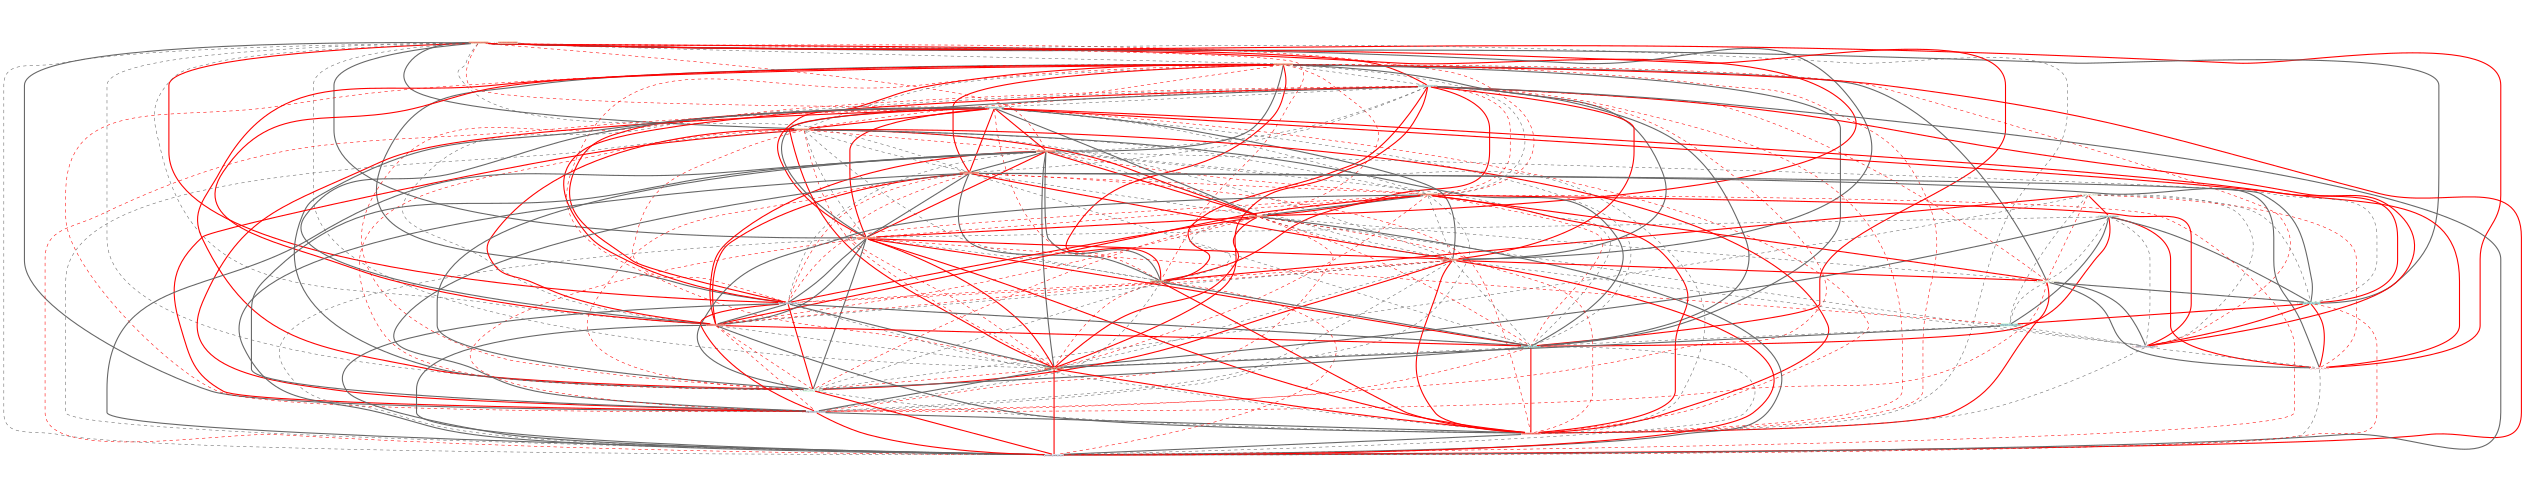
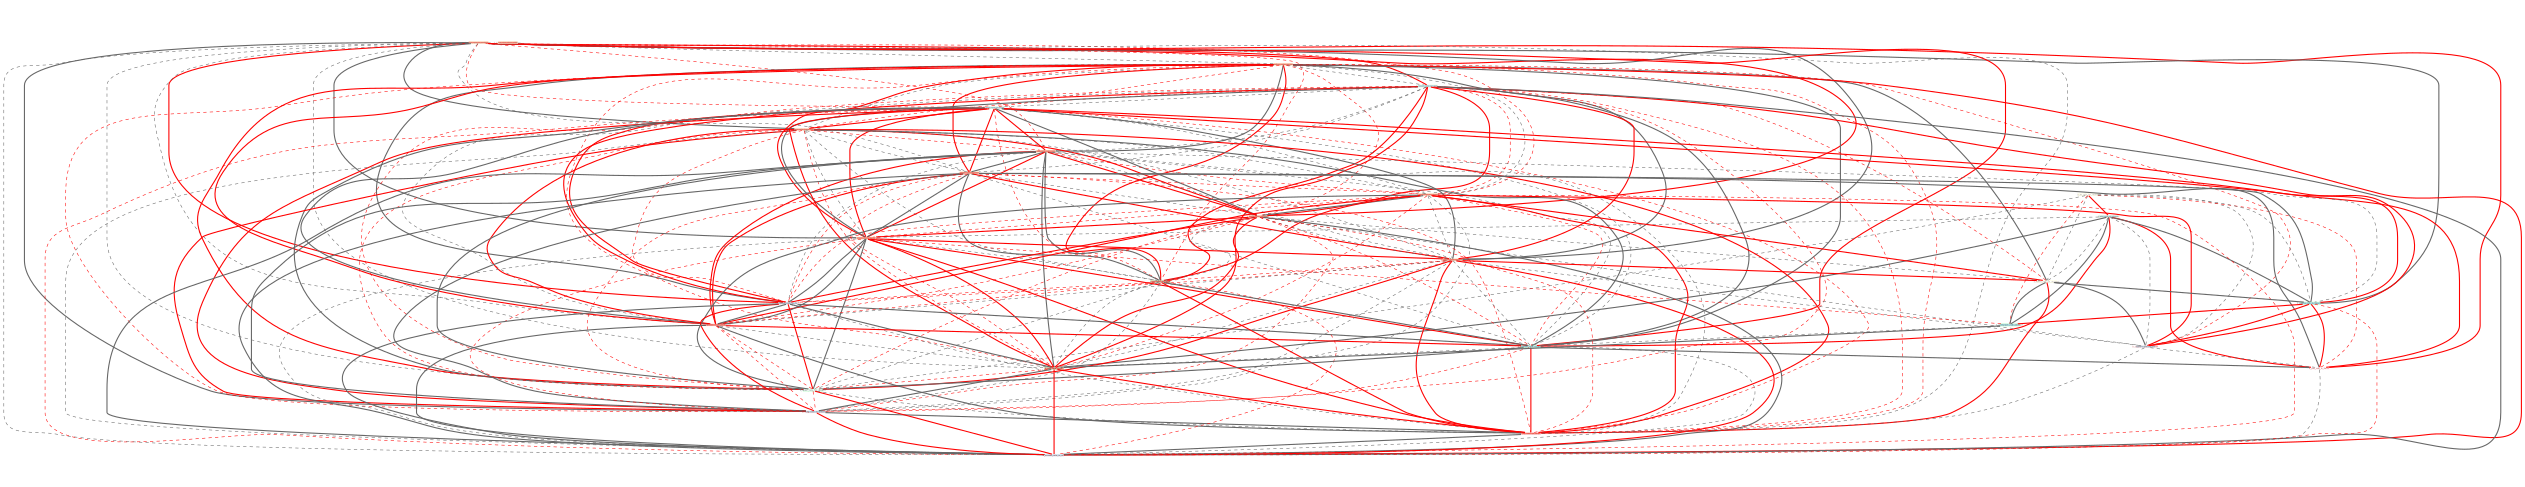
(1670, 234) -> none
(2067, 238) -> (2067, 238)
(2041, 256) -> (2041, 256)
(2022, 298) -> (2022, 298)
(1097, 313) -> (1097, 313)
(2078, 336) -> none
(2165, 358) -> (1906, 357)
(1457, 405) -> (814, 401)
